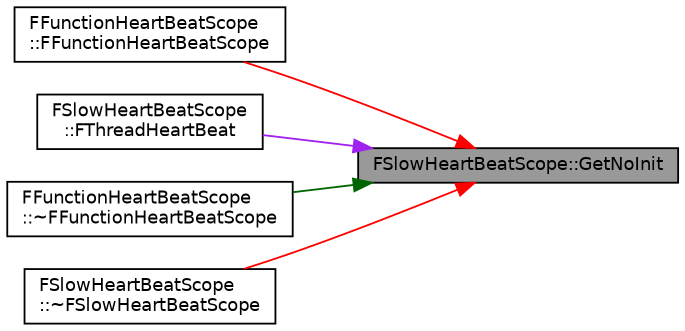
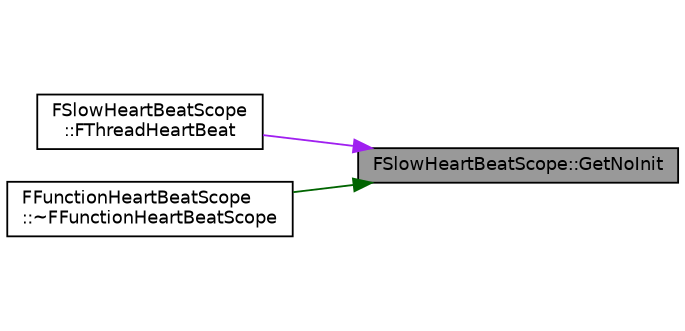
(150, 35) -> none
(150, 296) -> none
